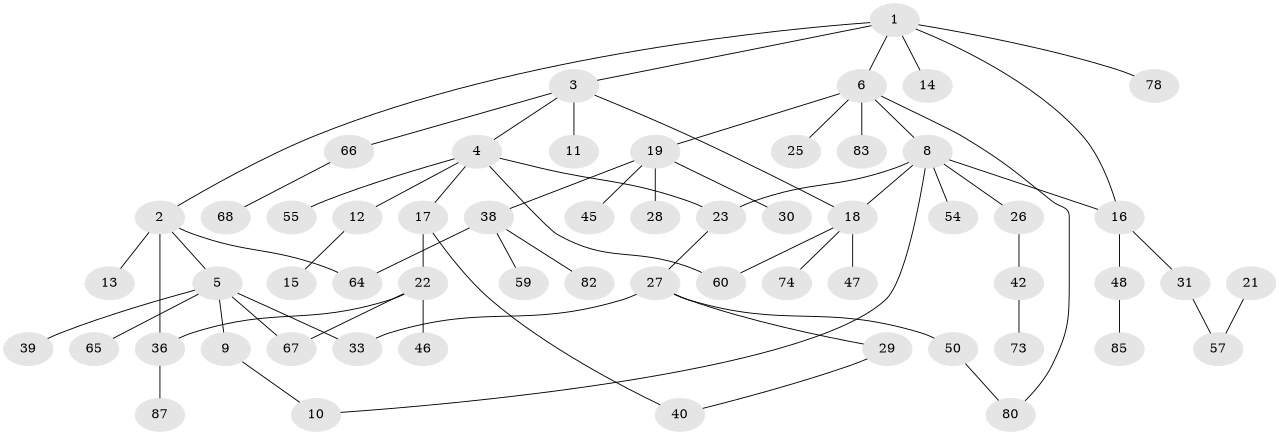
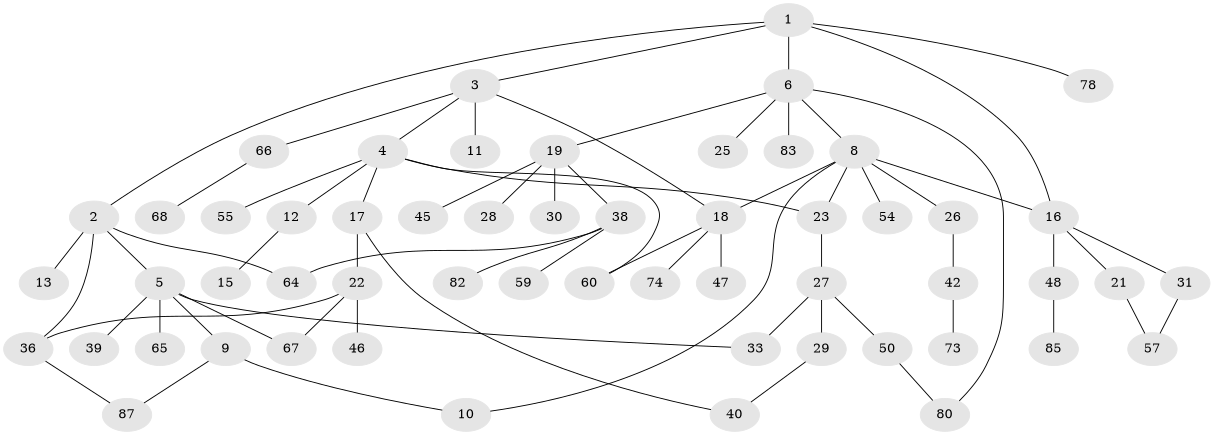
(928, 86) -> none
none -> (1087, 250)
none -> (176, 382)
